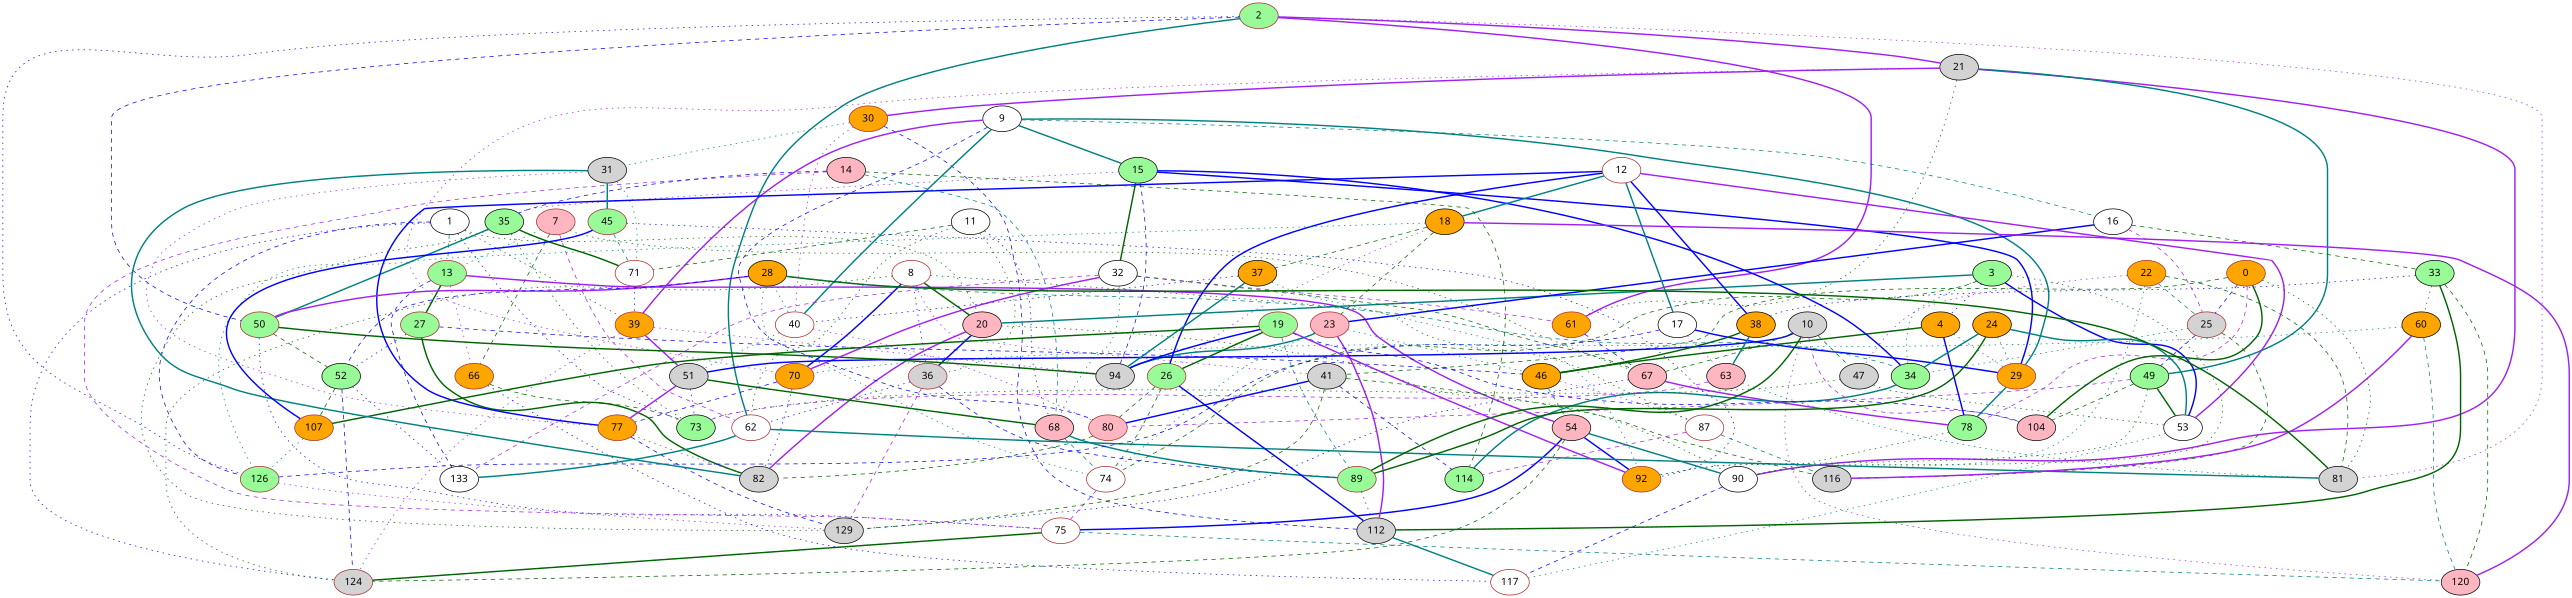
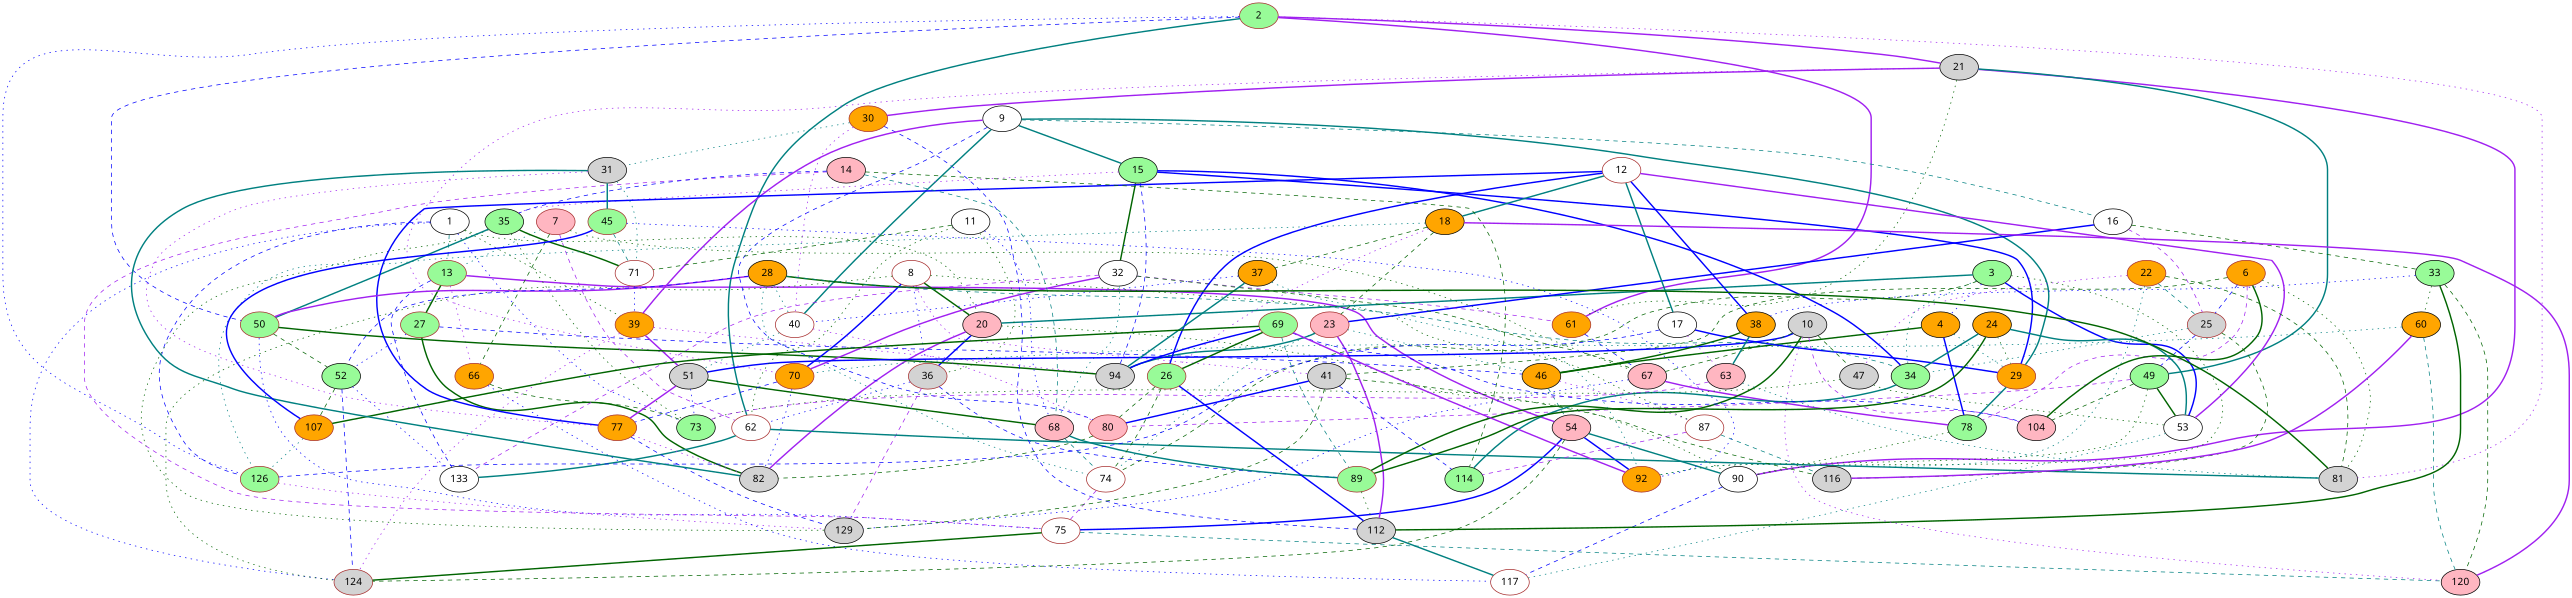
(2246, 273) -> (2246, 273)
(1278, 325) -> (1278, 325)
